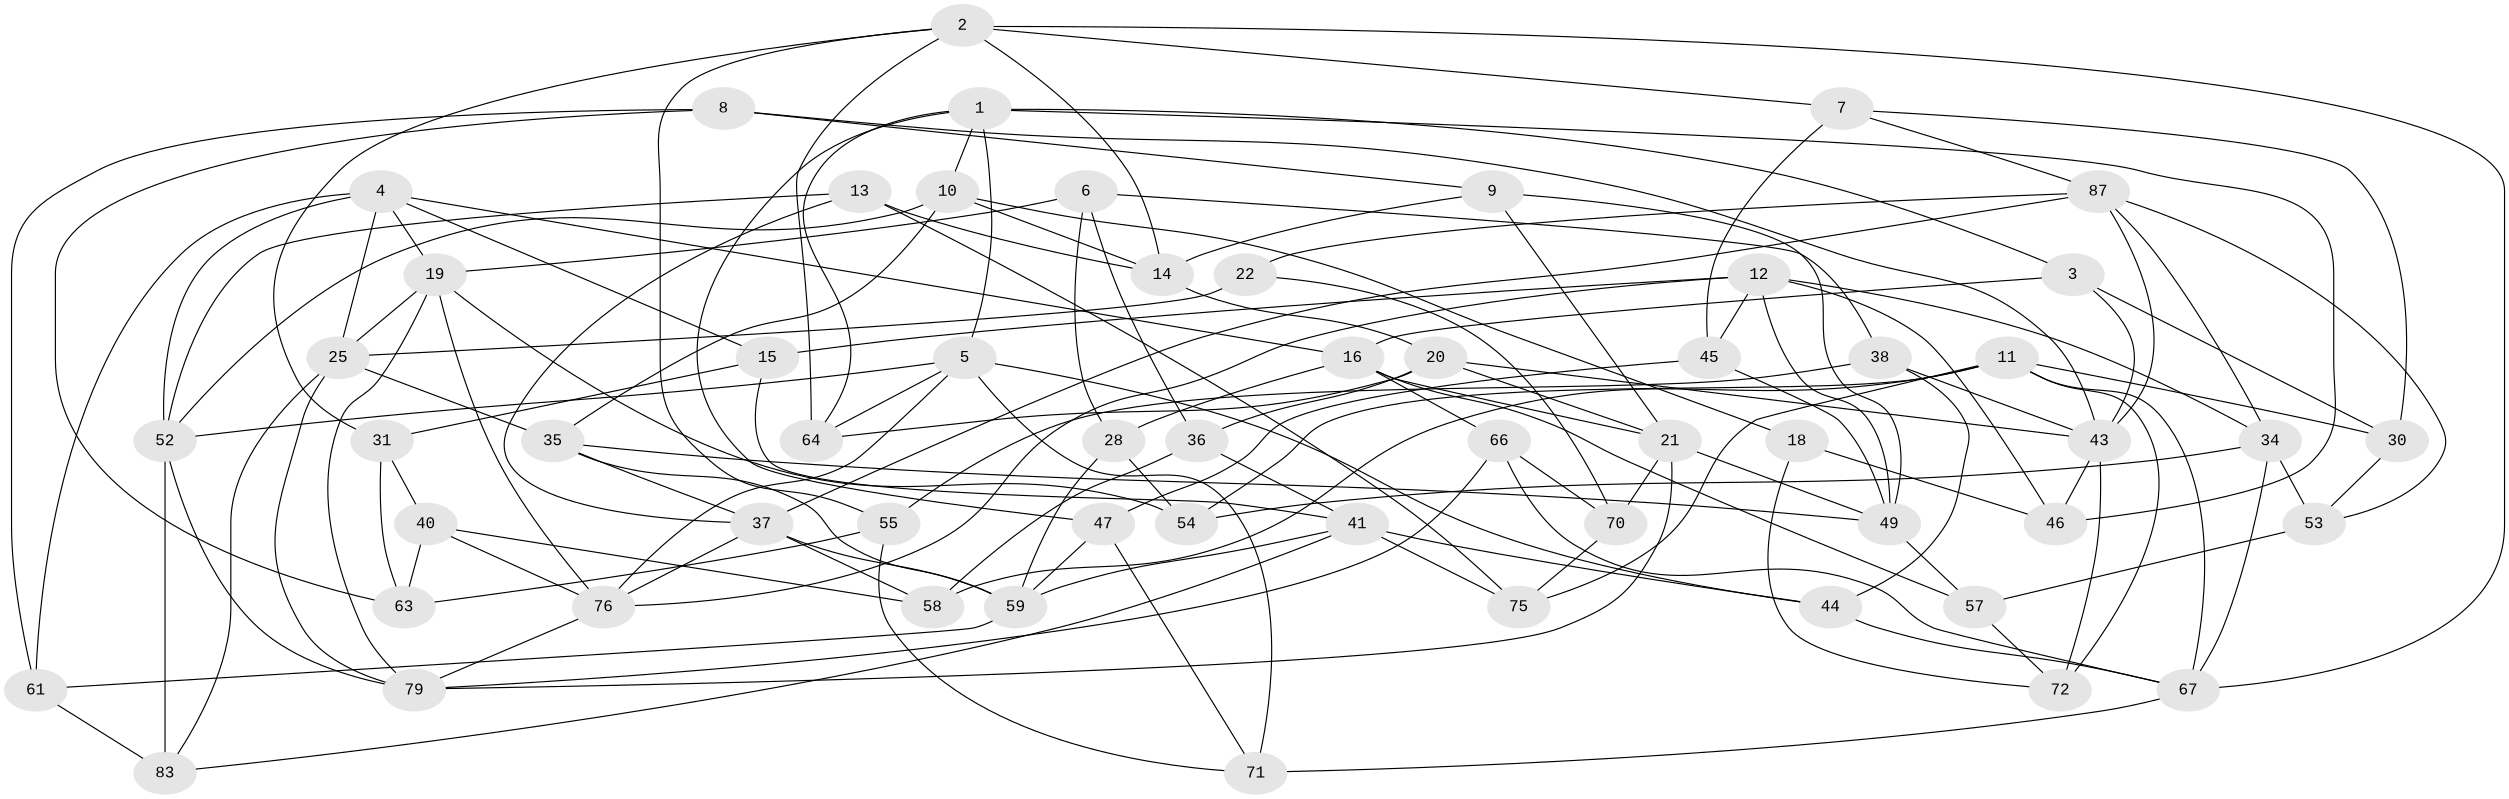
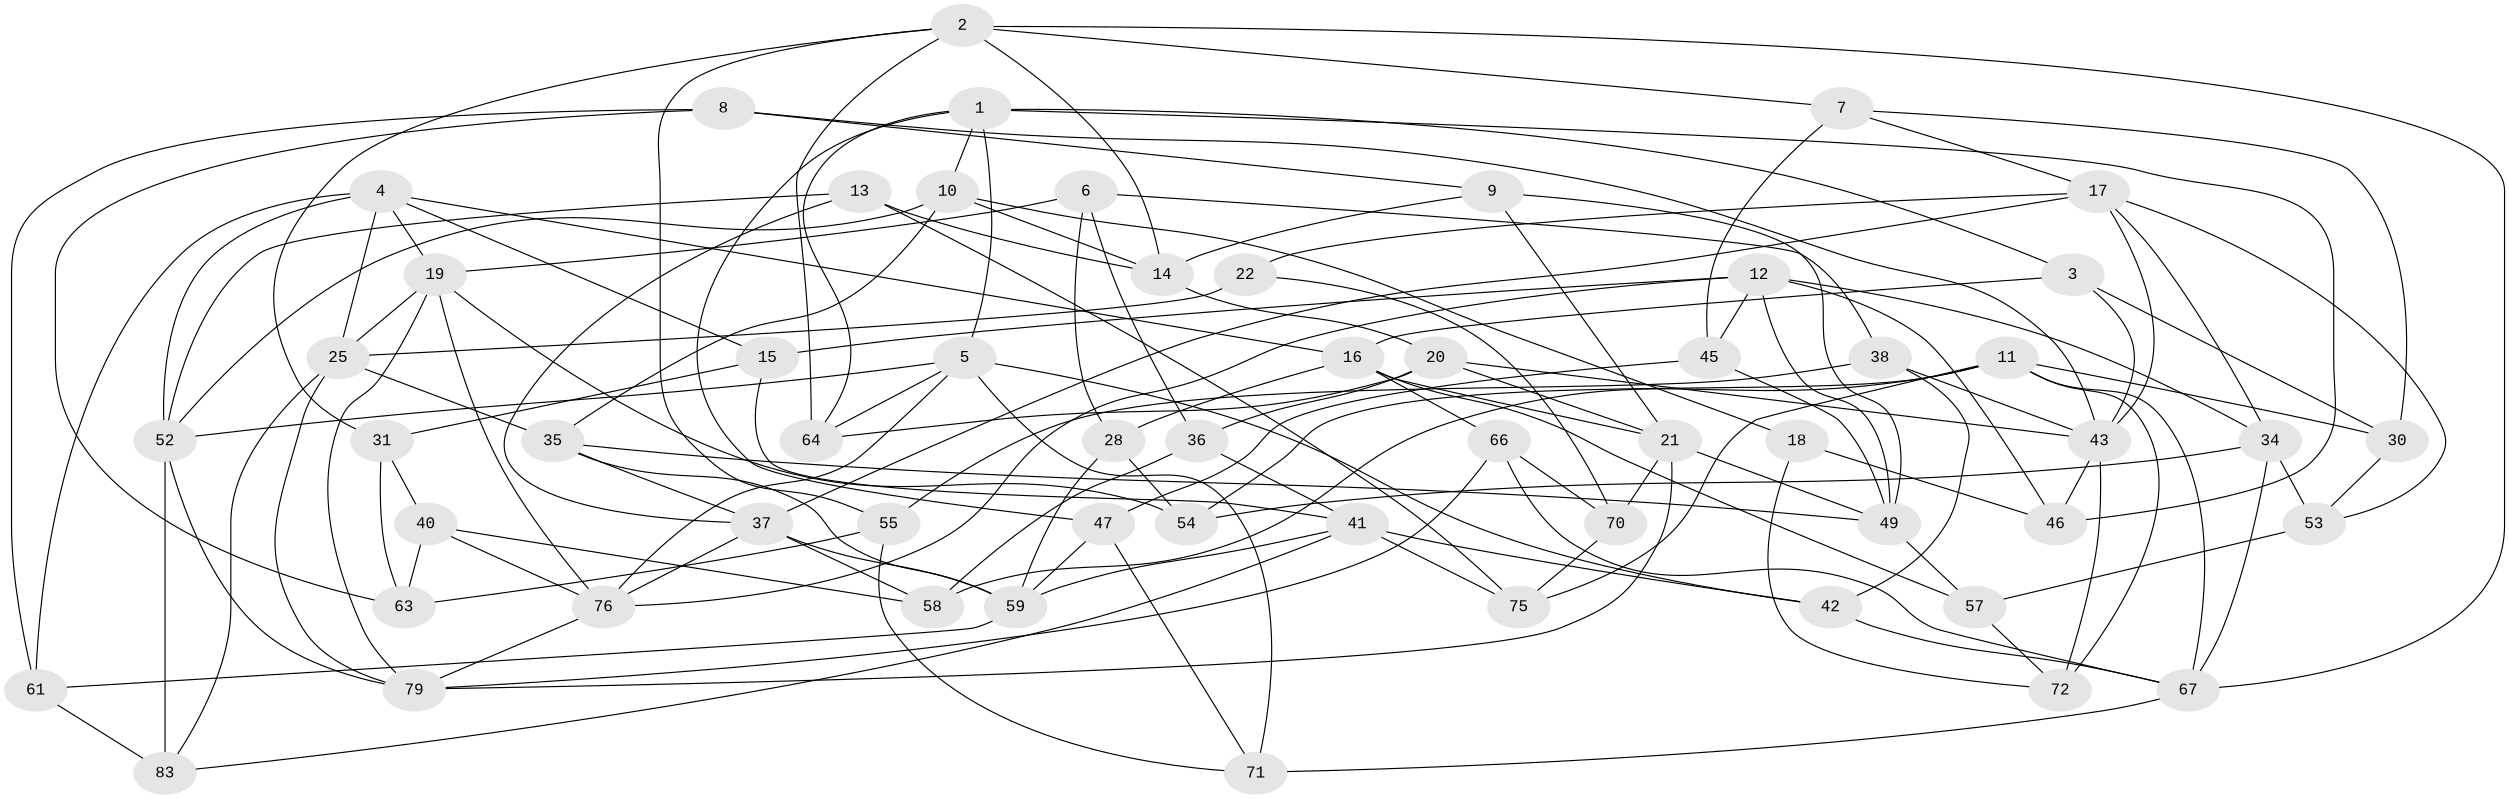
(2098, 192) -> (2098, 192)
(1831, 607) -> (1831, 607)
